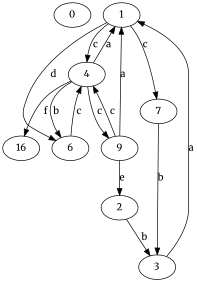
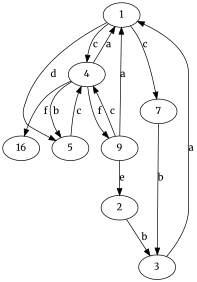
(72, 15) -> none
(100, 111) -> (100, 111)
(70, 148) -> (70, 148)
